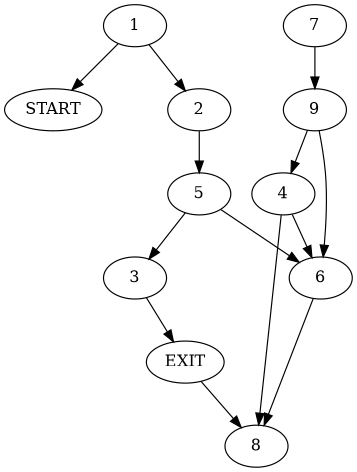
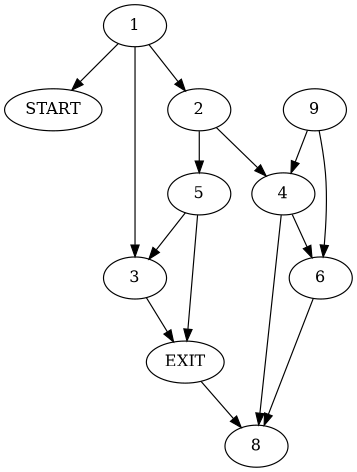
(315, 26) -> none
none -> (135, 146)
none -> (237, 148)
(255, 233) -> (193, 272)
